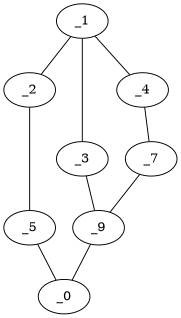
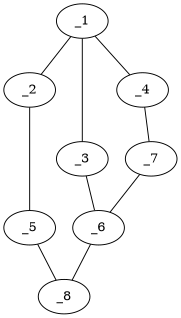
(99, 228) -> (99, 228)
(64, 297) -> (64, 297)
